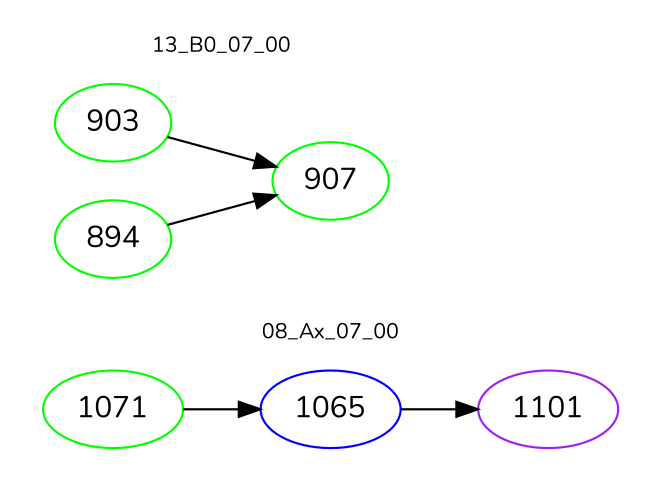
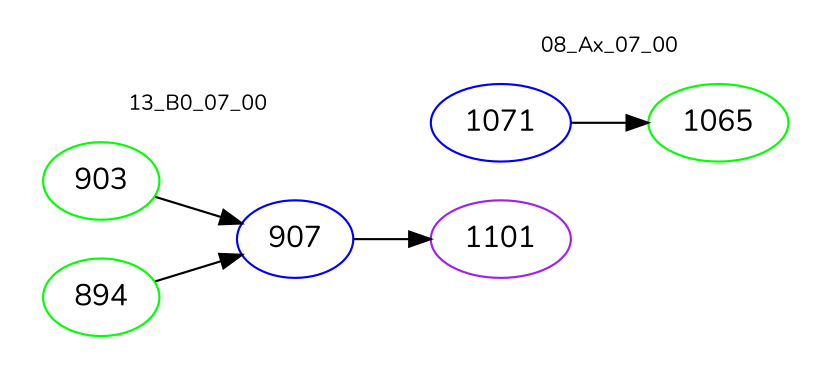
(331, 181) -> (295, 239)
(113, 409) -> (501, 123)
(331, 409) -> (718, 123)
(428, 409) -> (384, 239)
